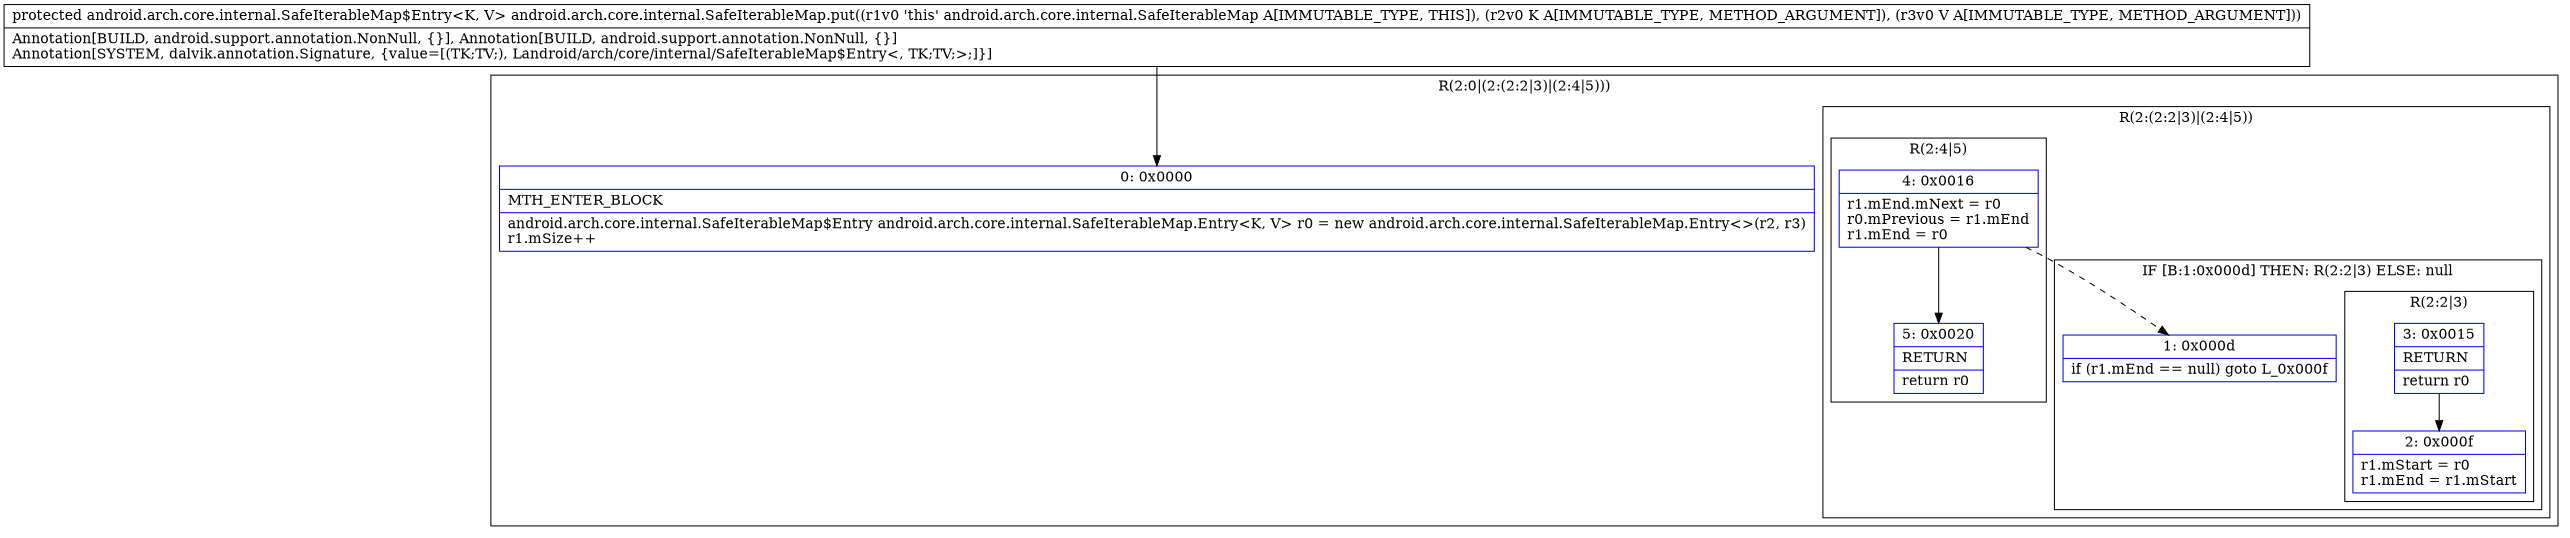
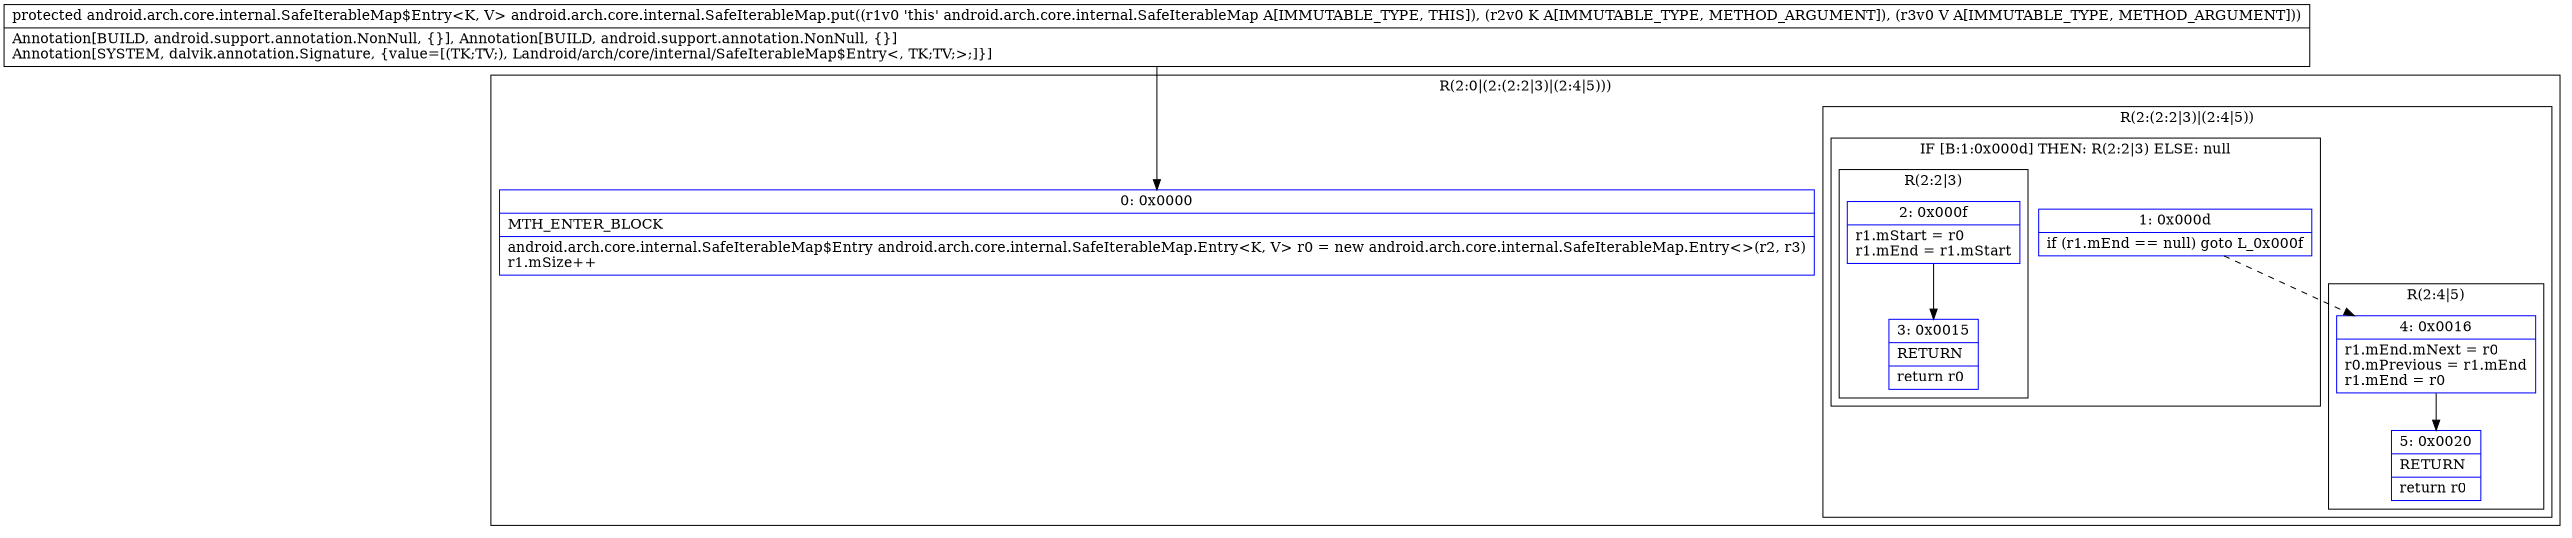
(2094, 286) -> (2284, 284)
(2439, 407) -> (1934, 286)
